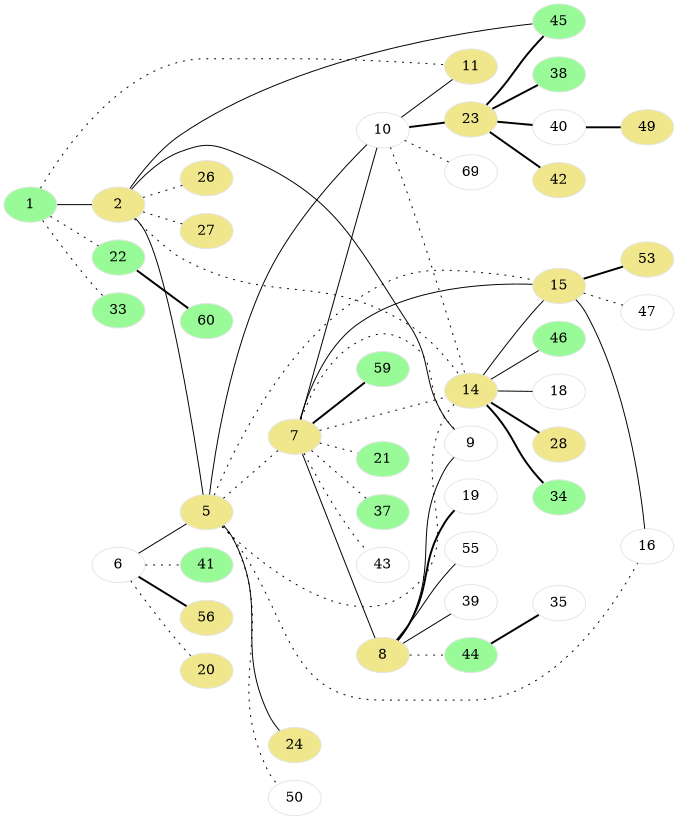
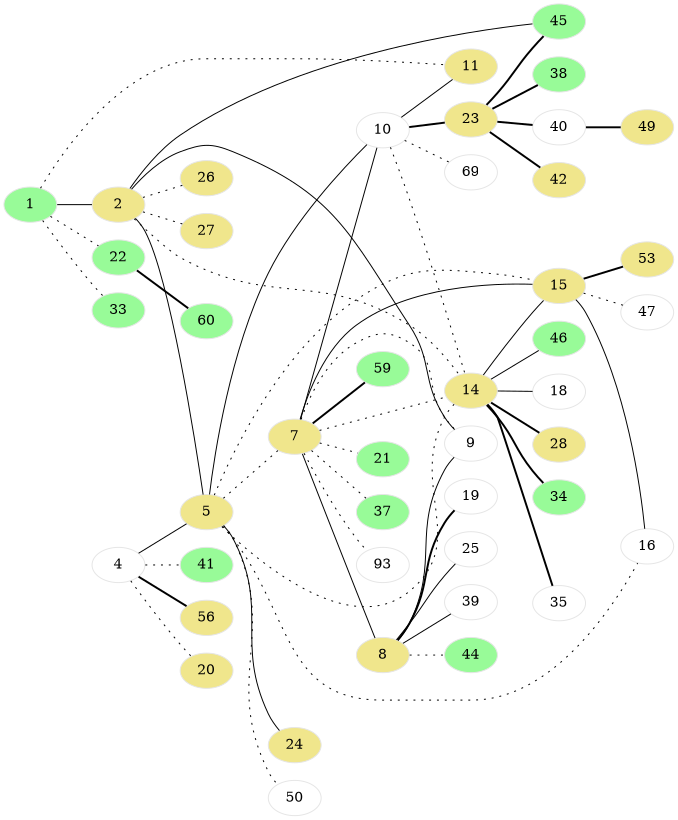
(471, 549) -> (471, 549)
(118, 565) -> (118, 565)
(383, 565) -> (383, 565)
(515, 629) -> (523, 494)
